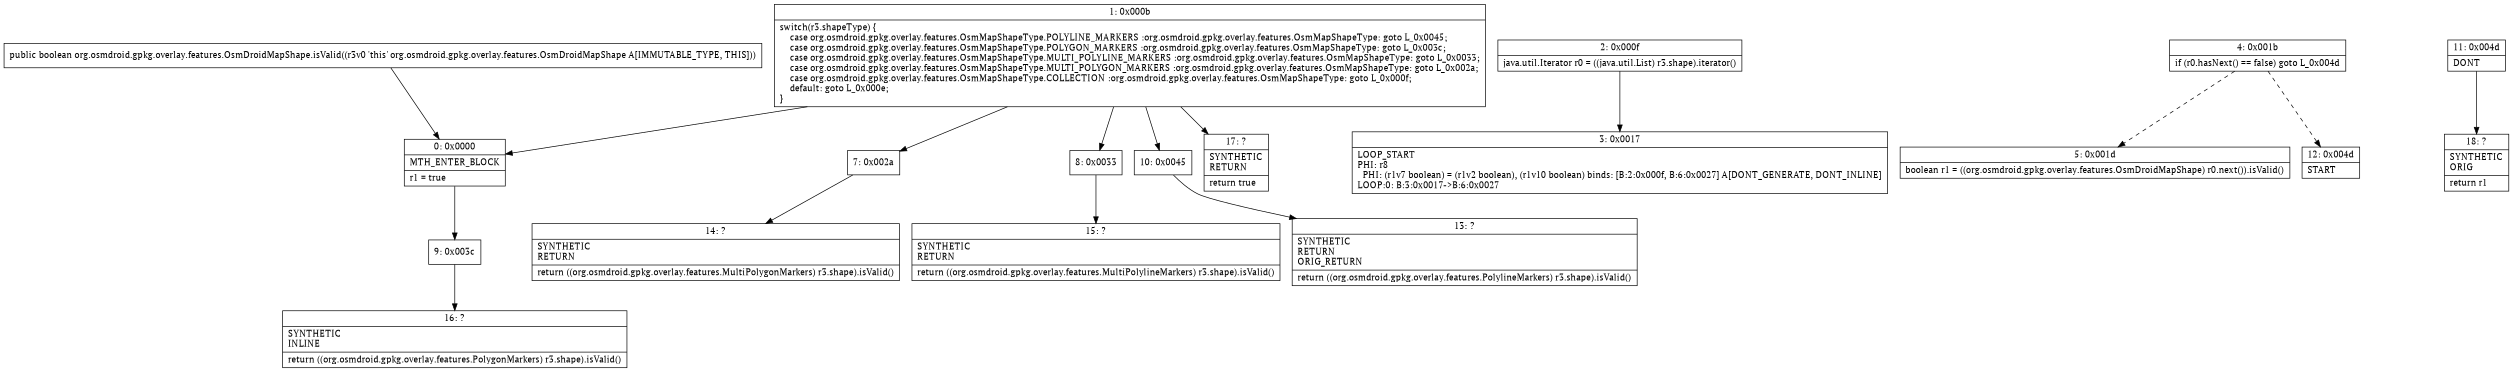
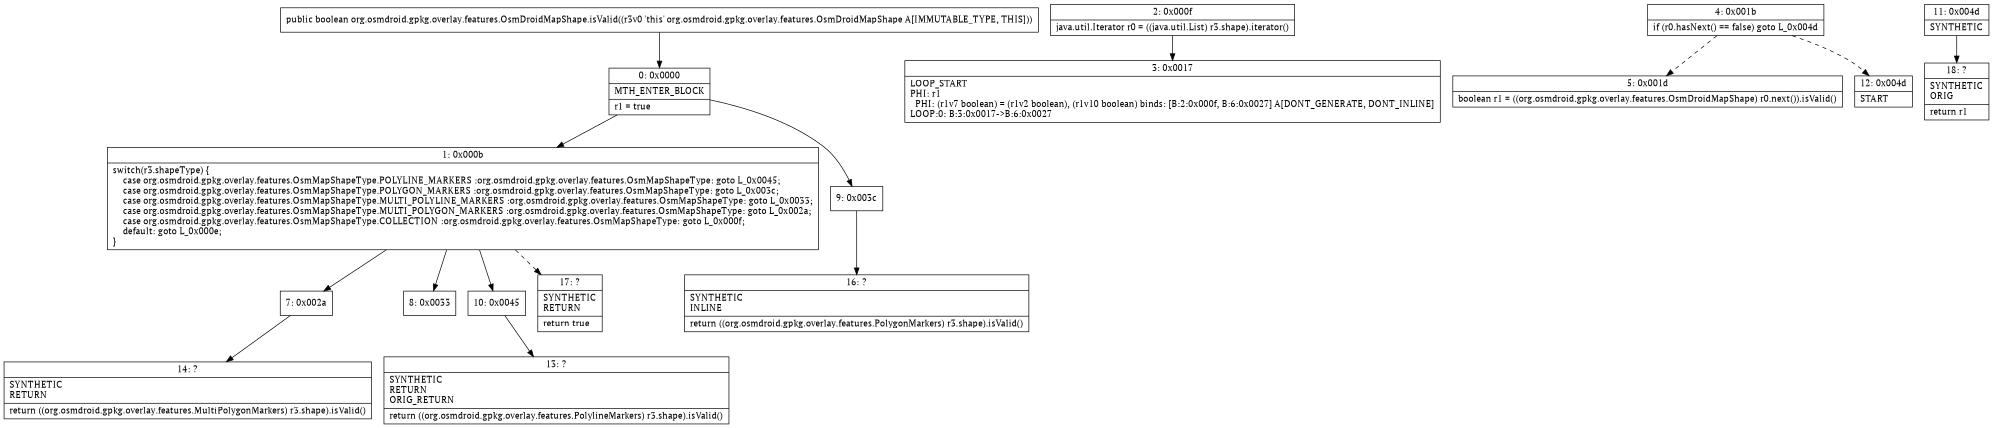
(2467, 63) -> (1957, 27)
(1192, 118) -> (526, 260)
(660, 130) -> (590, 130)
(1374, 165) -> (927, 94)
(1096, 252) -> none
